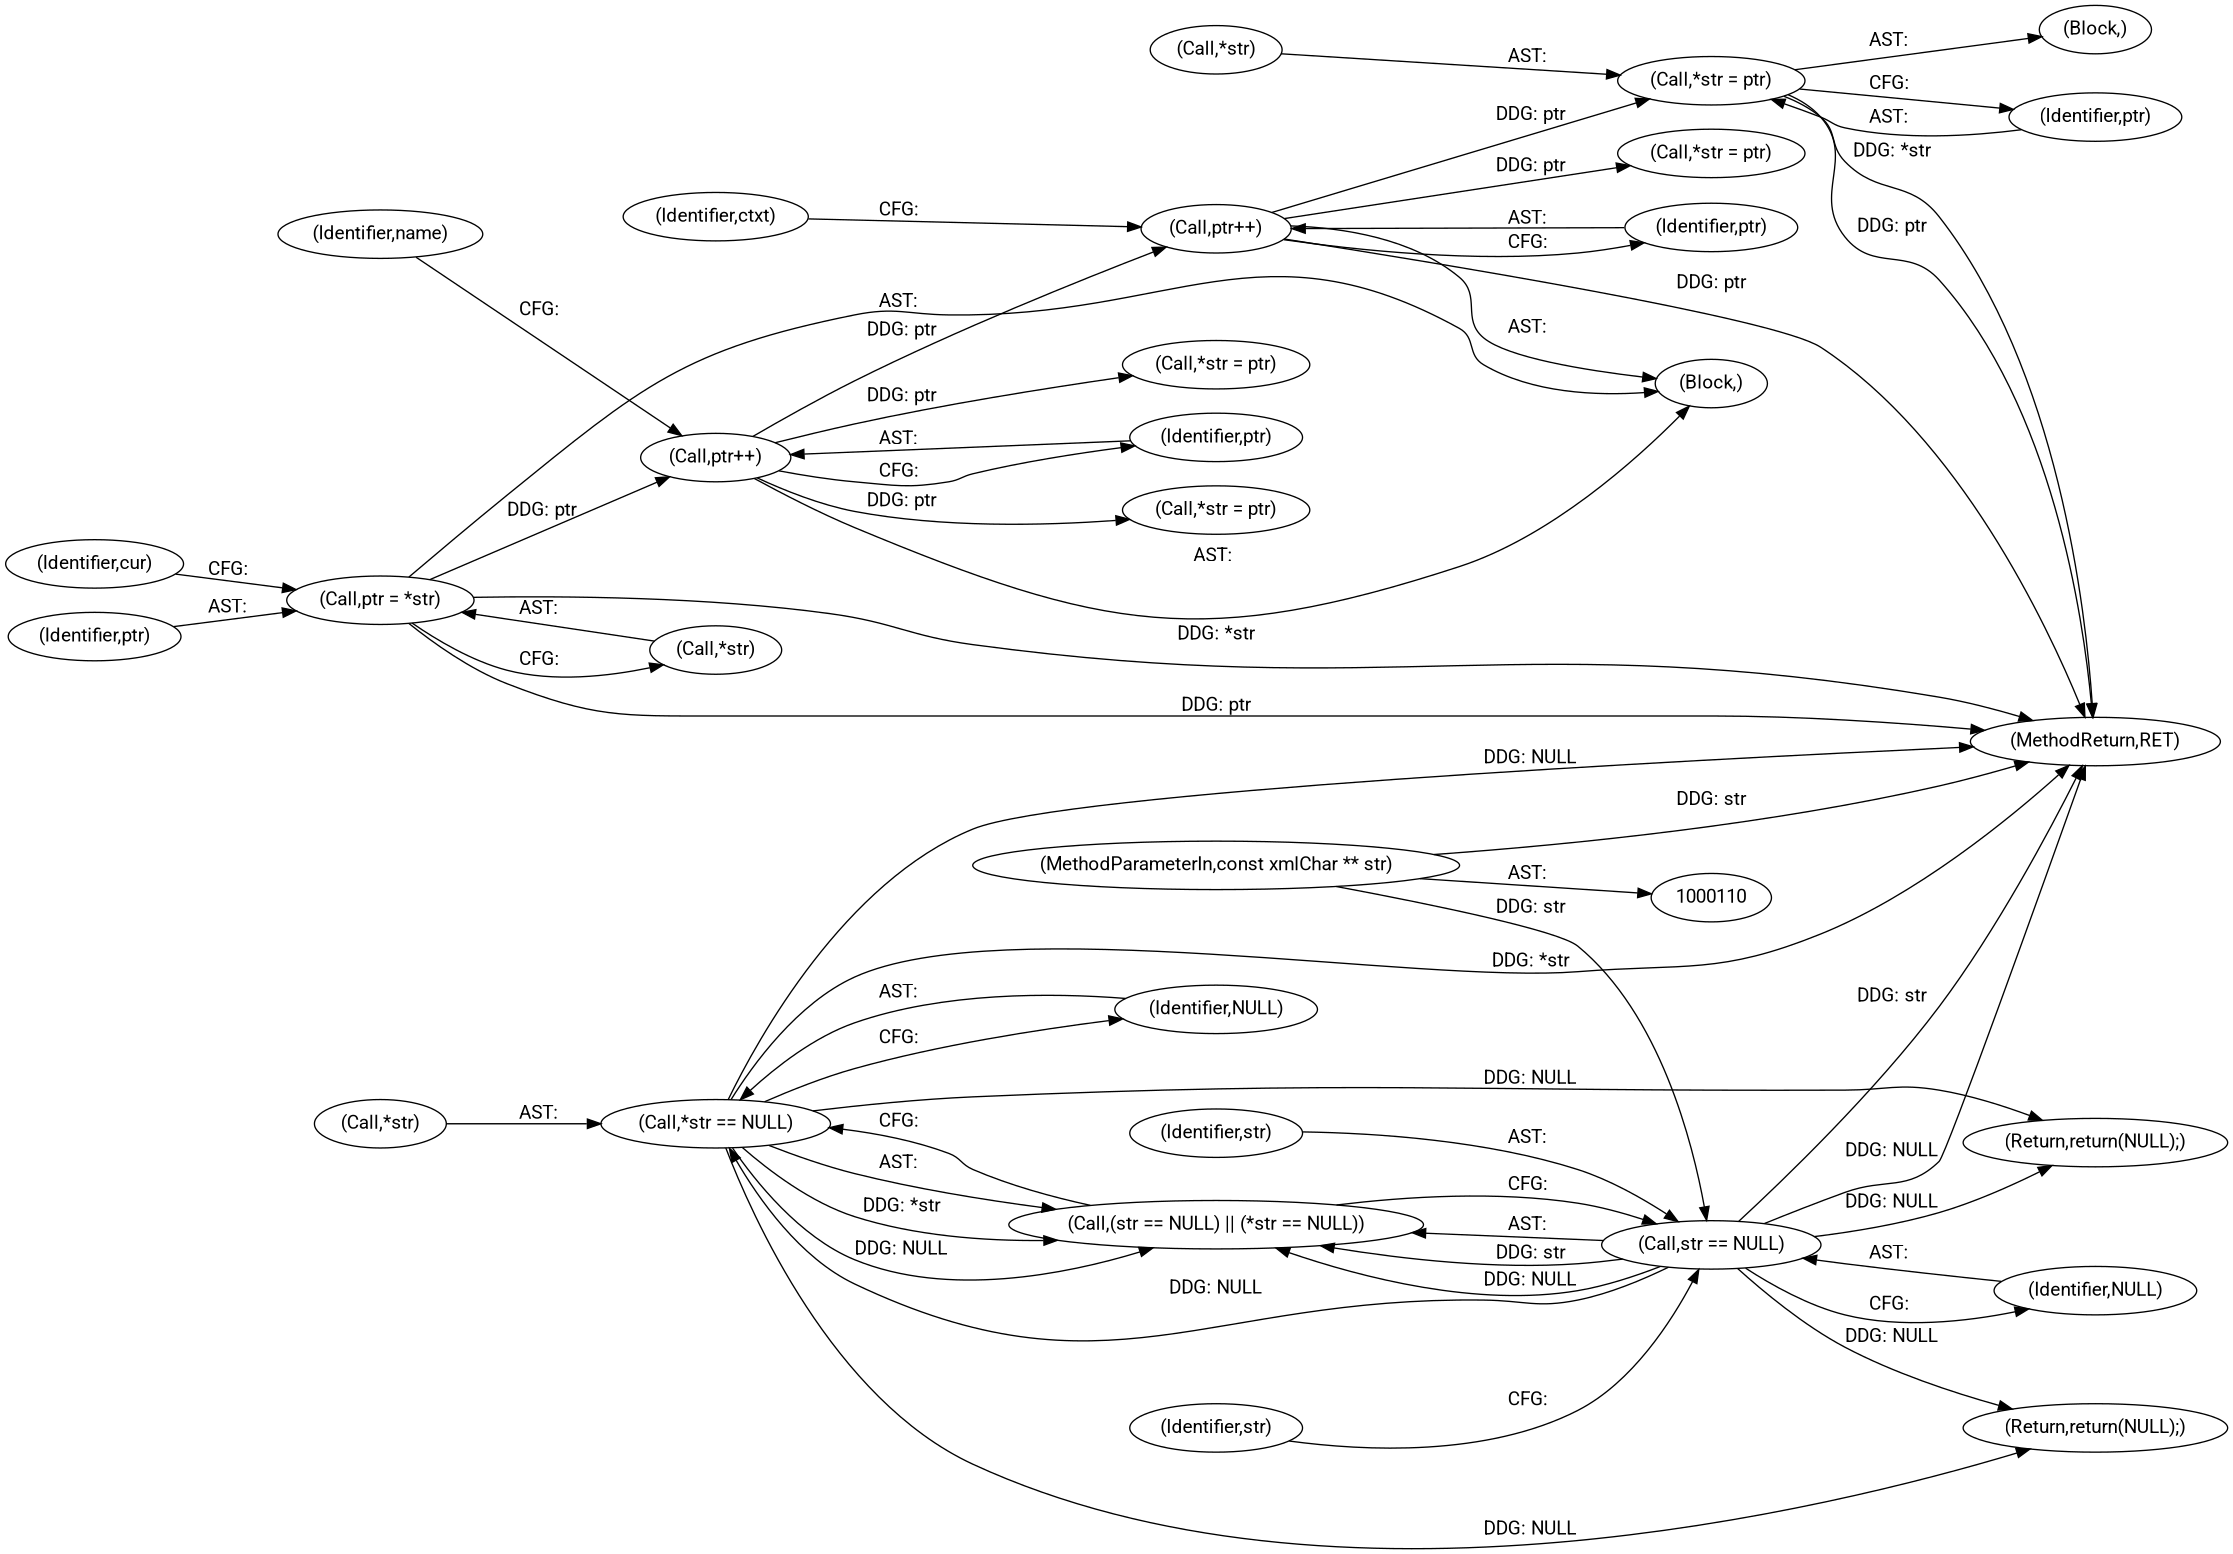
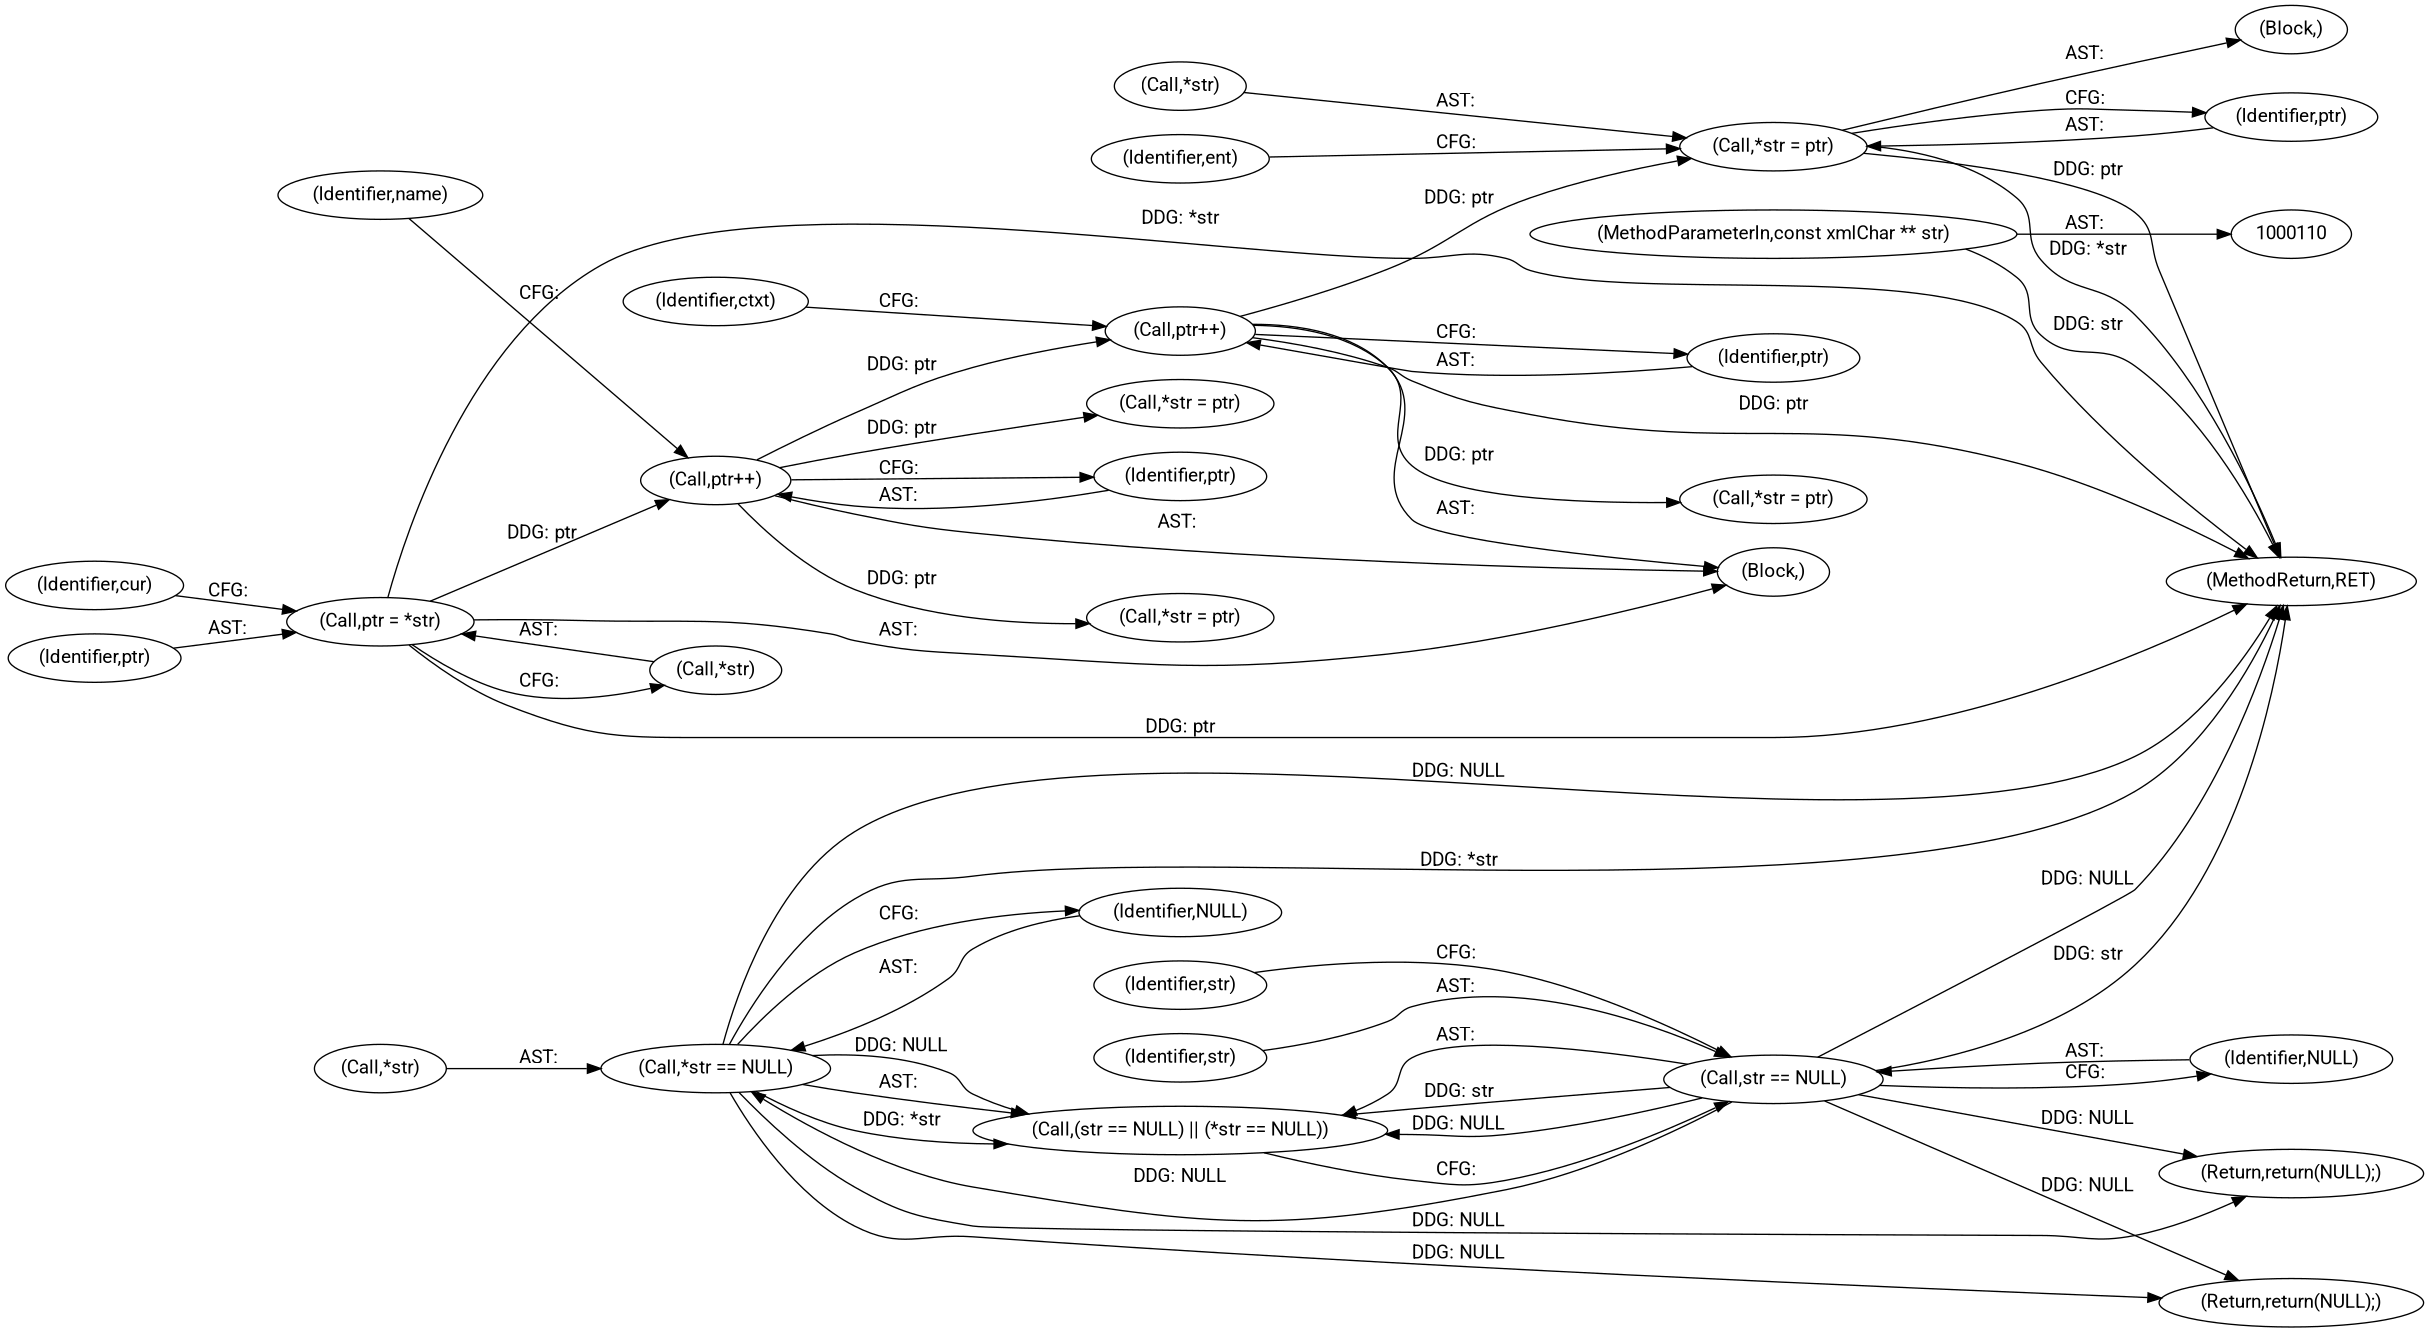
none -> (1180, 159)
(1594, 962) -> none
(966, 1166) -> none
